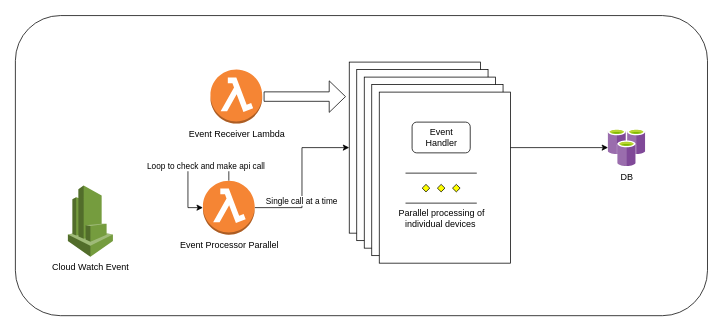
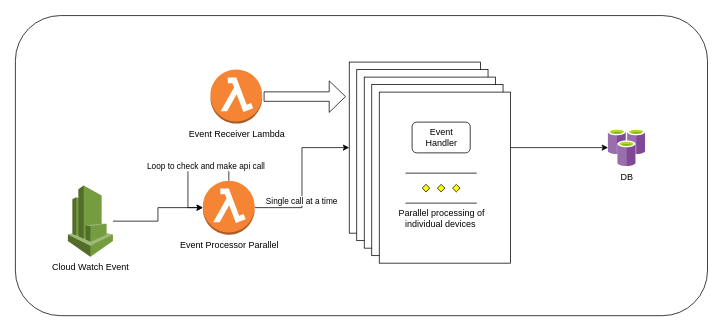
none -> (155, 221)
